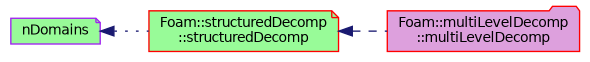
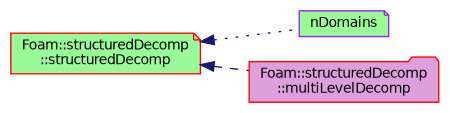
(131, 31) -> (256, 35)
(483, 31) -> (344, 82)
